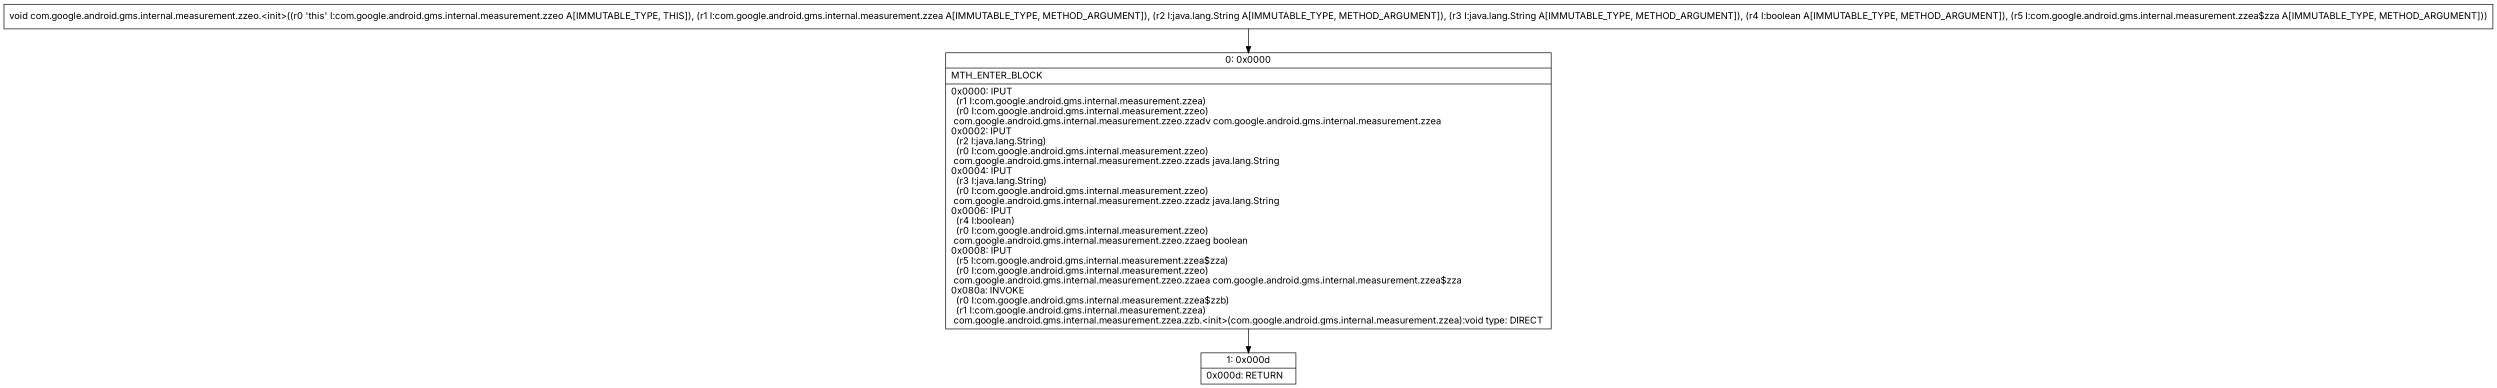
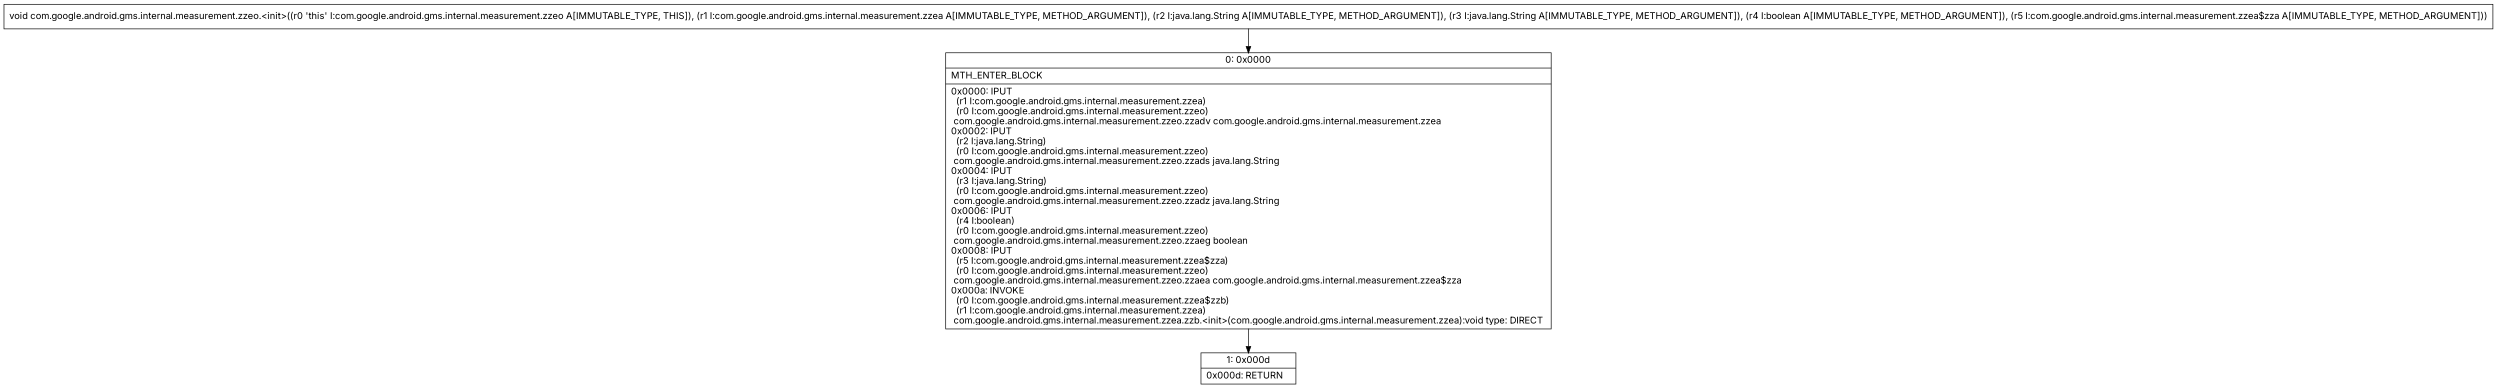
(990, 291) -> (990, 291)
